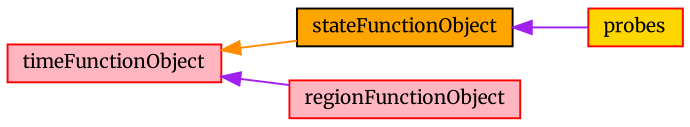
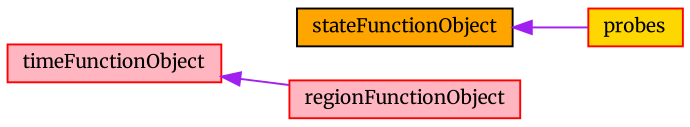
(269, 44) -> none
